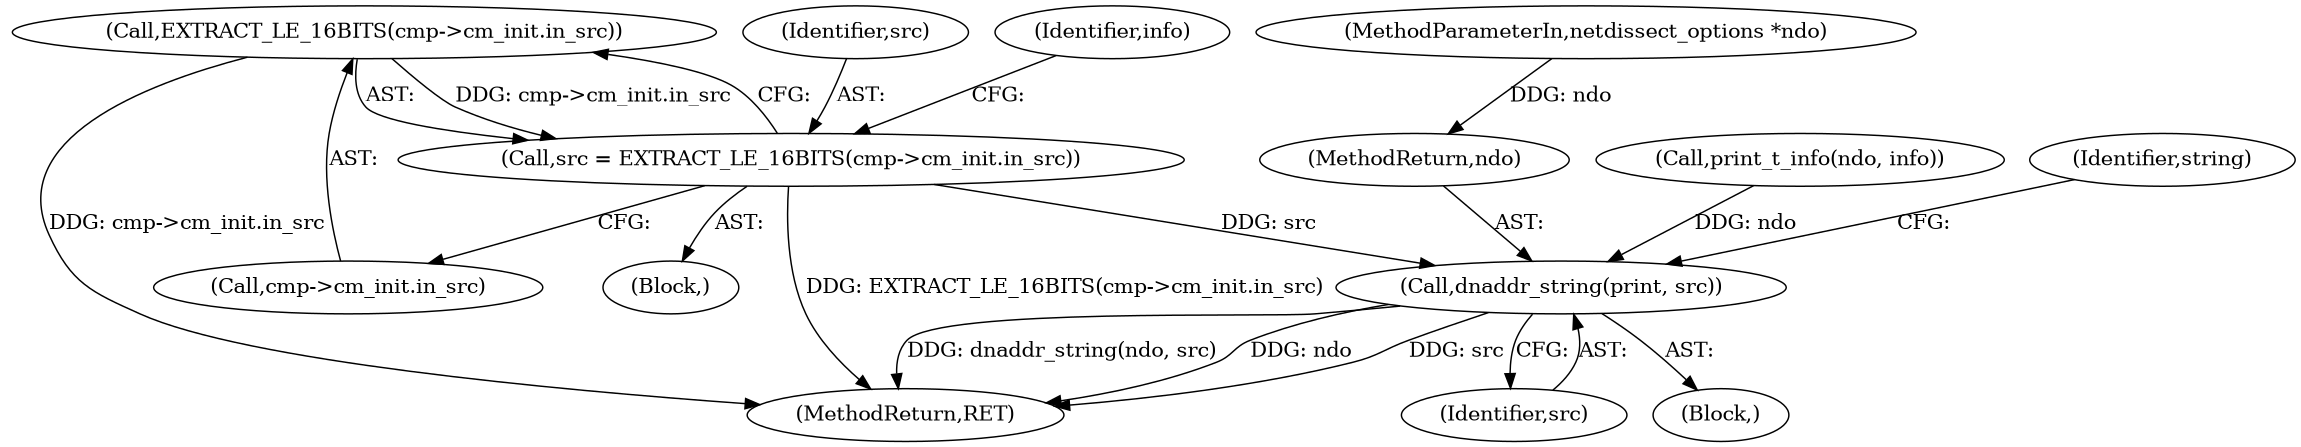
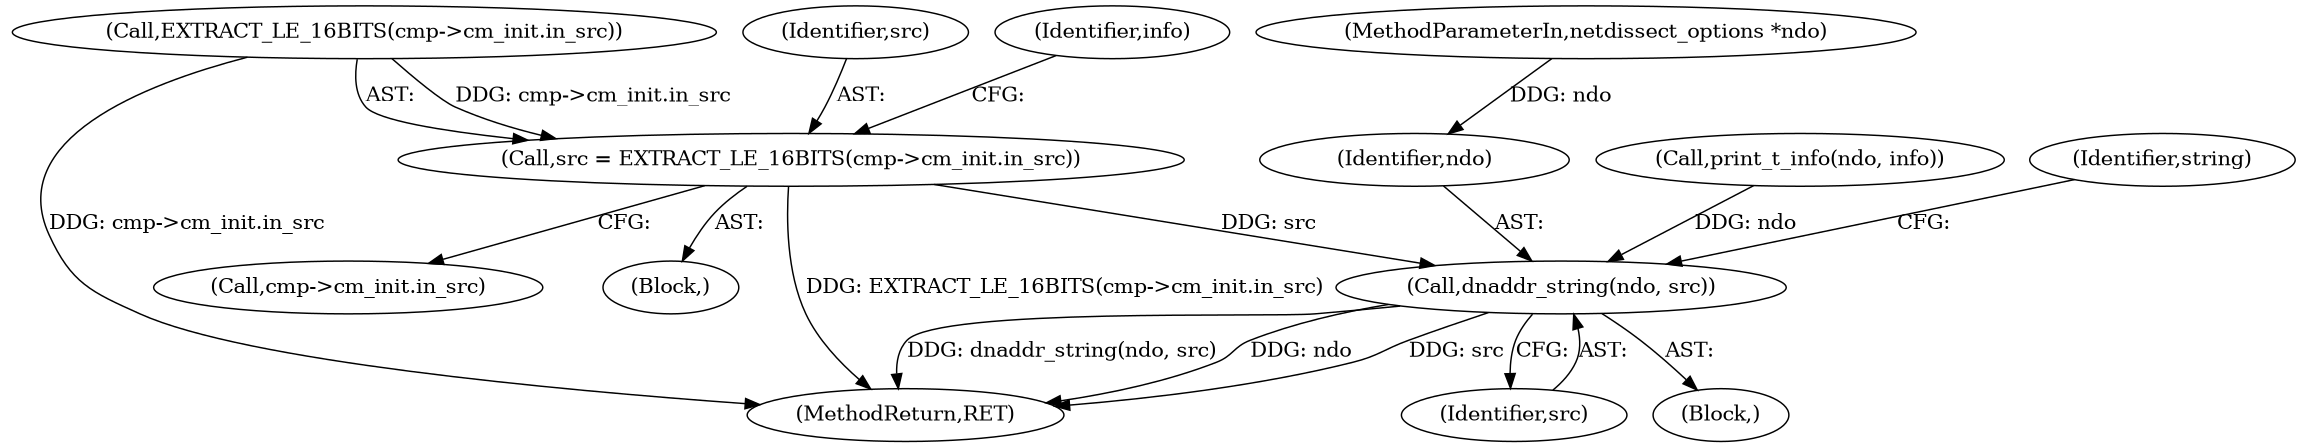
(703, 74) -> none
(1414, 160) -> (1414, 160)
(327, 166) -> none
(1561, 287) -> (1561, 287)
